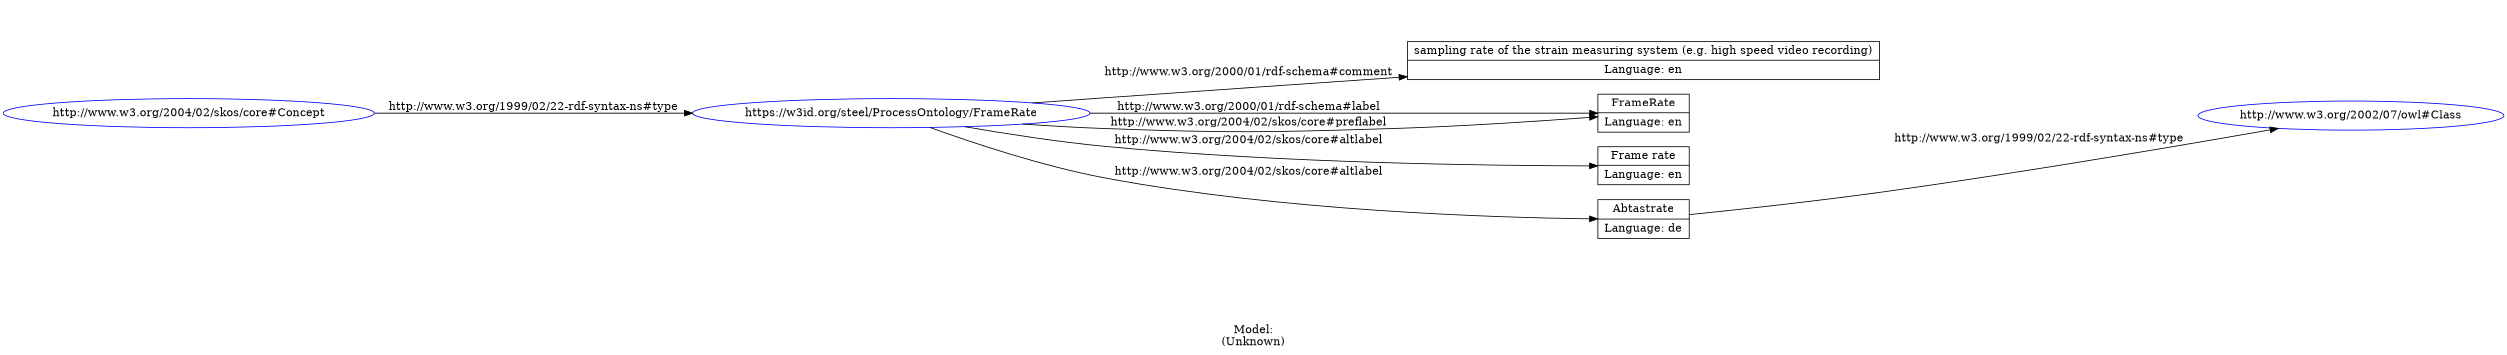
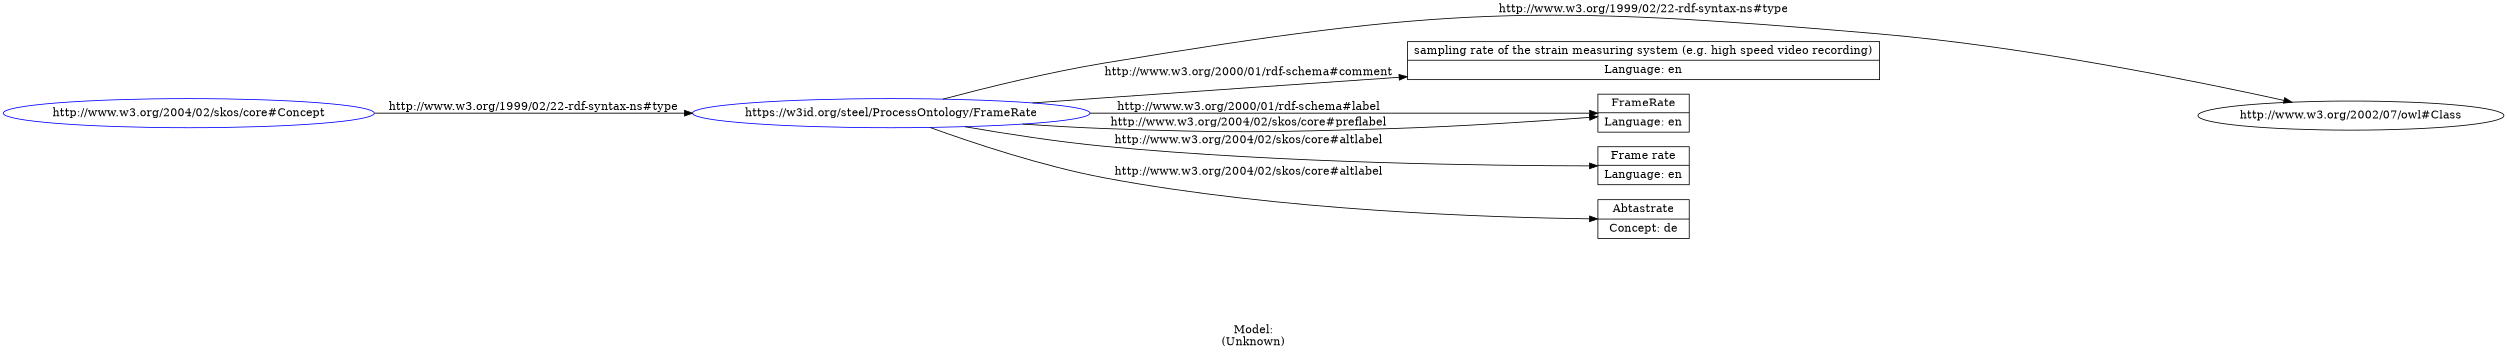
(2351, 116) -> (2351, 116)
(1981, 178) -> (1613, 17)
(1644, 228) -> (1644, 228)
